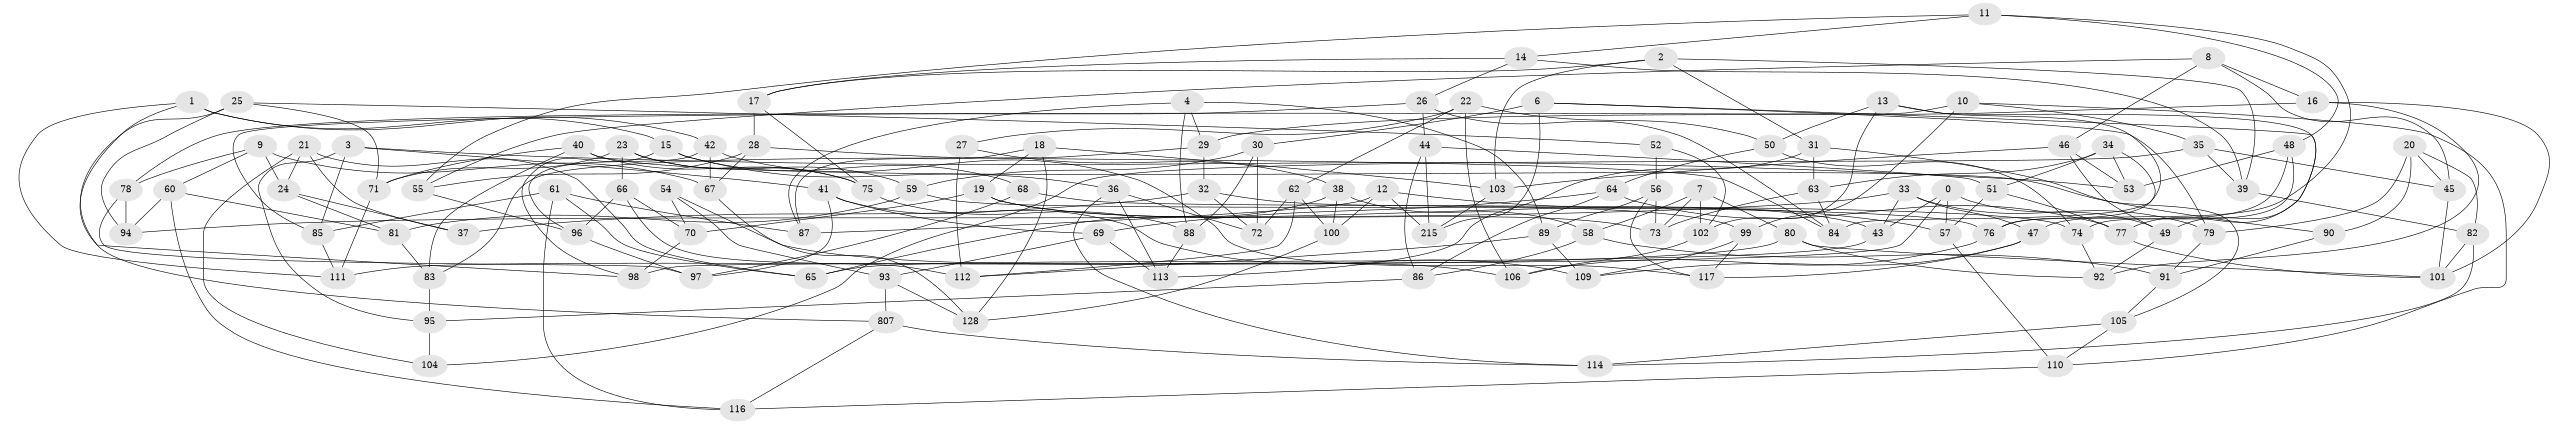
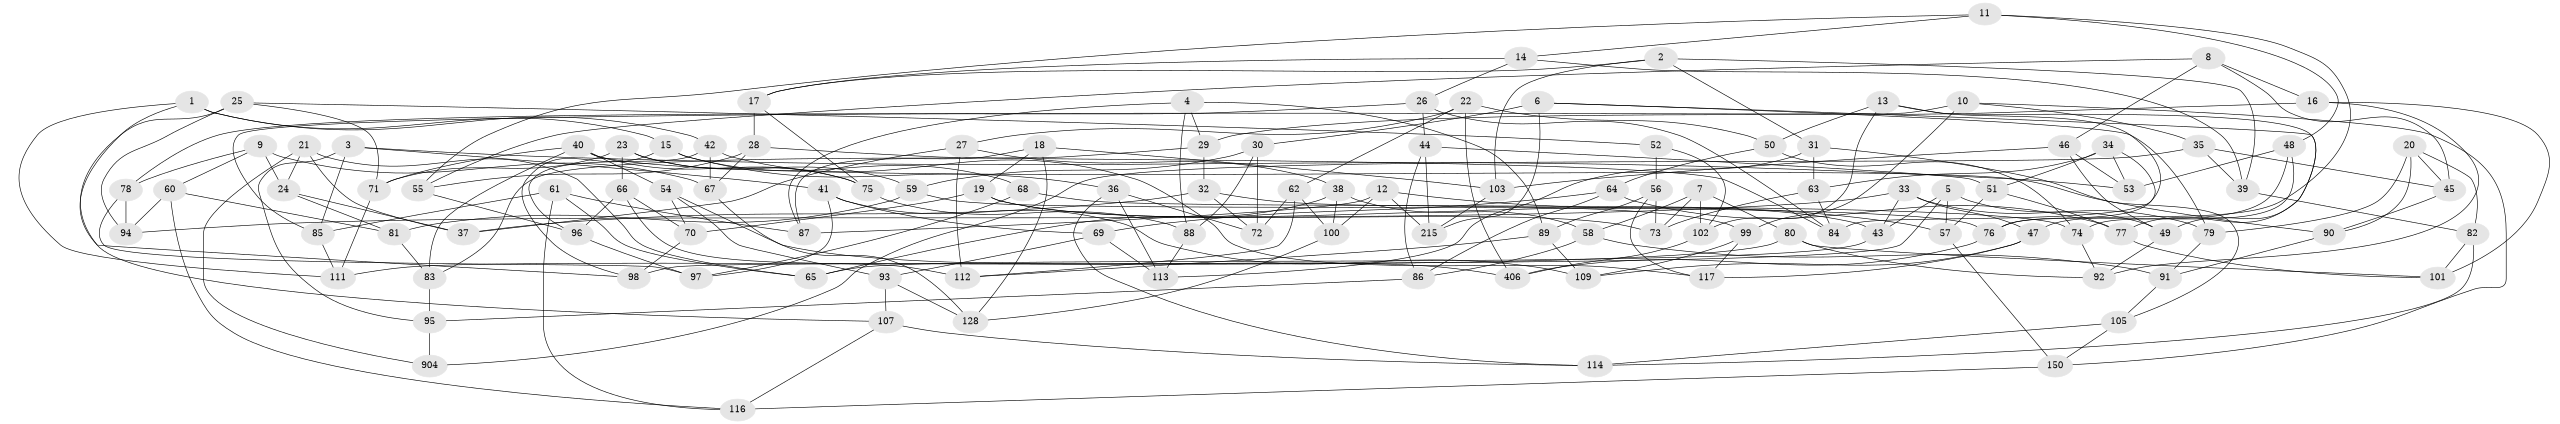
none -> (622, 168)
(1948, 190) -> (1948, 190)
none -> (715, 204)
(2444, 234) -> (2397, 211)
(1513, 278) -> (1513, 278)
(886, 322) -> (886, 322)
(430, 366) -> (430, 366)
(2055, 366) -> (2055, 366)
